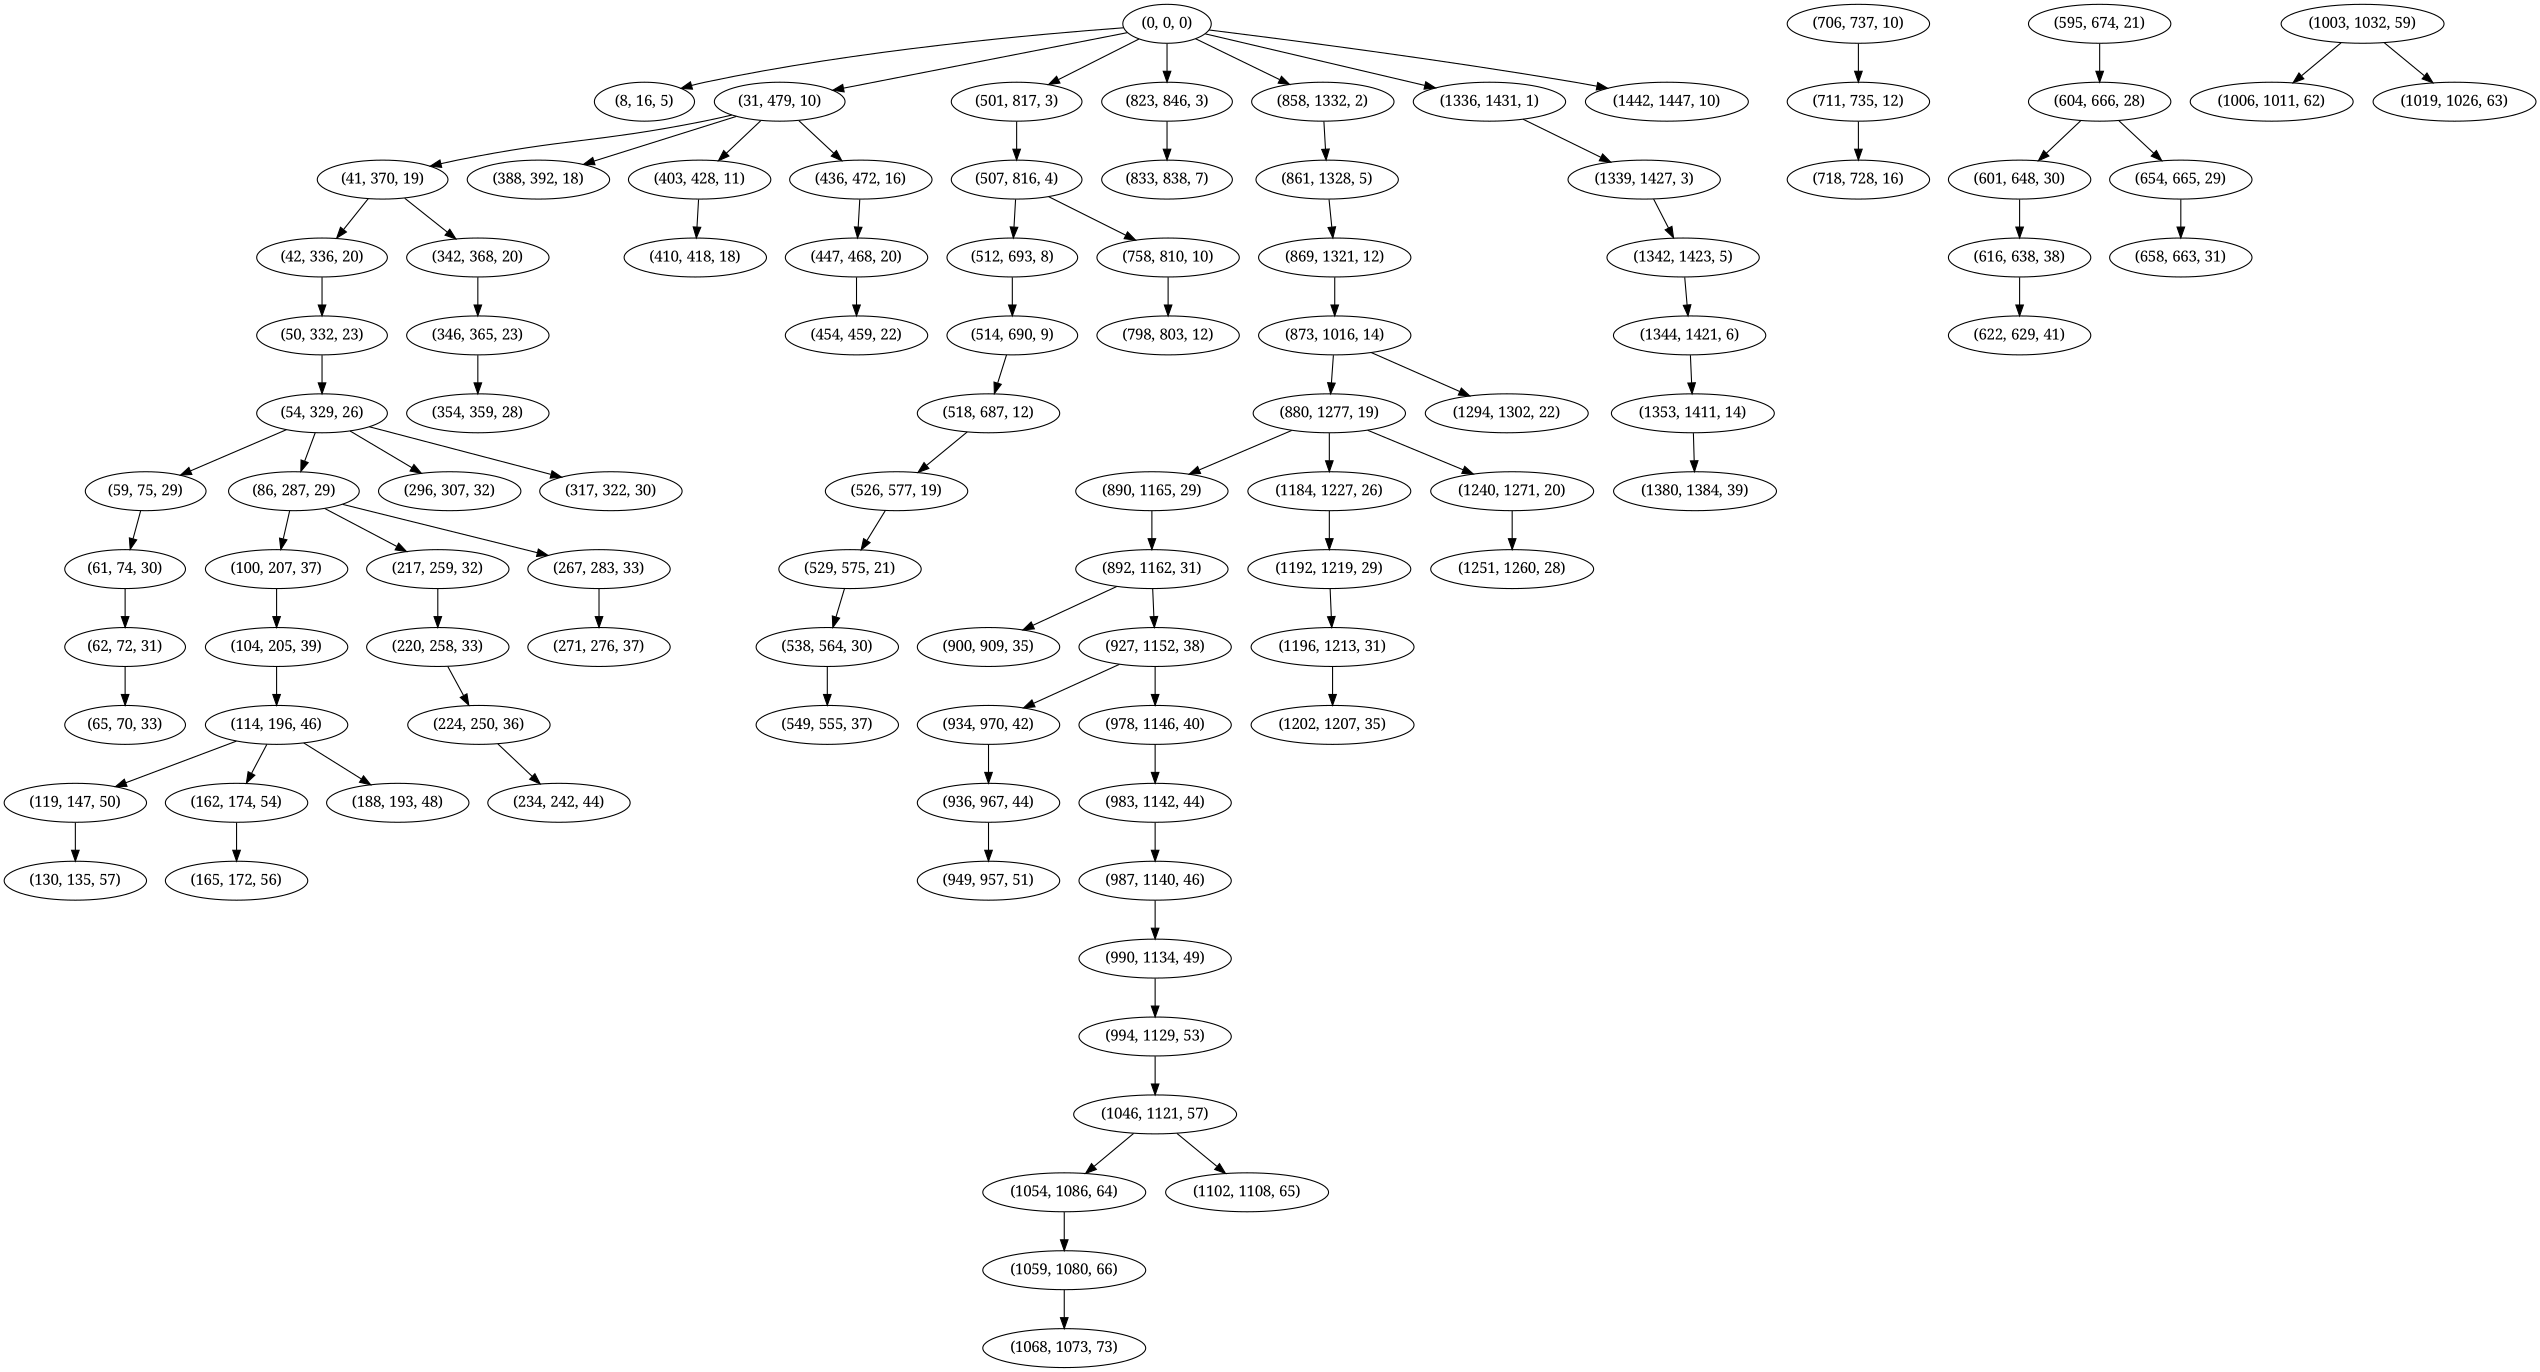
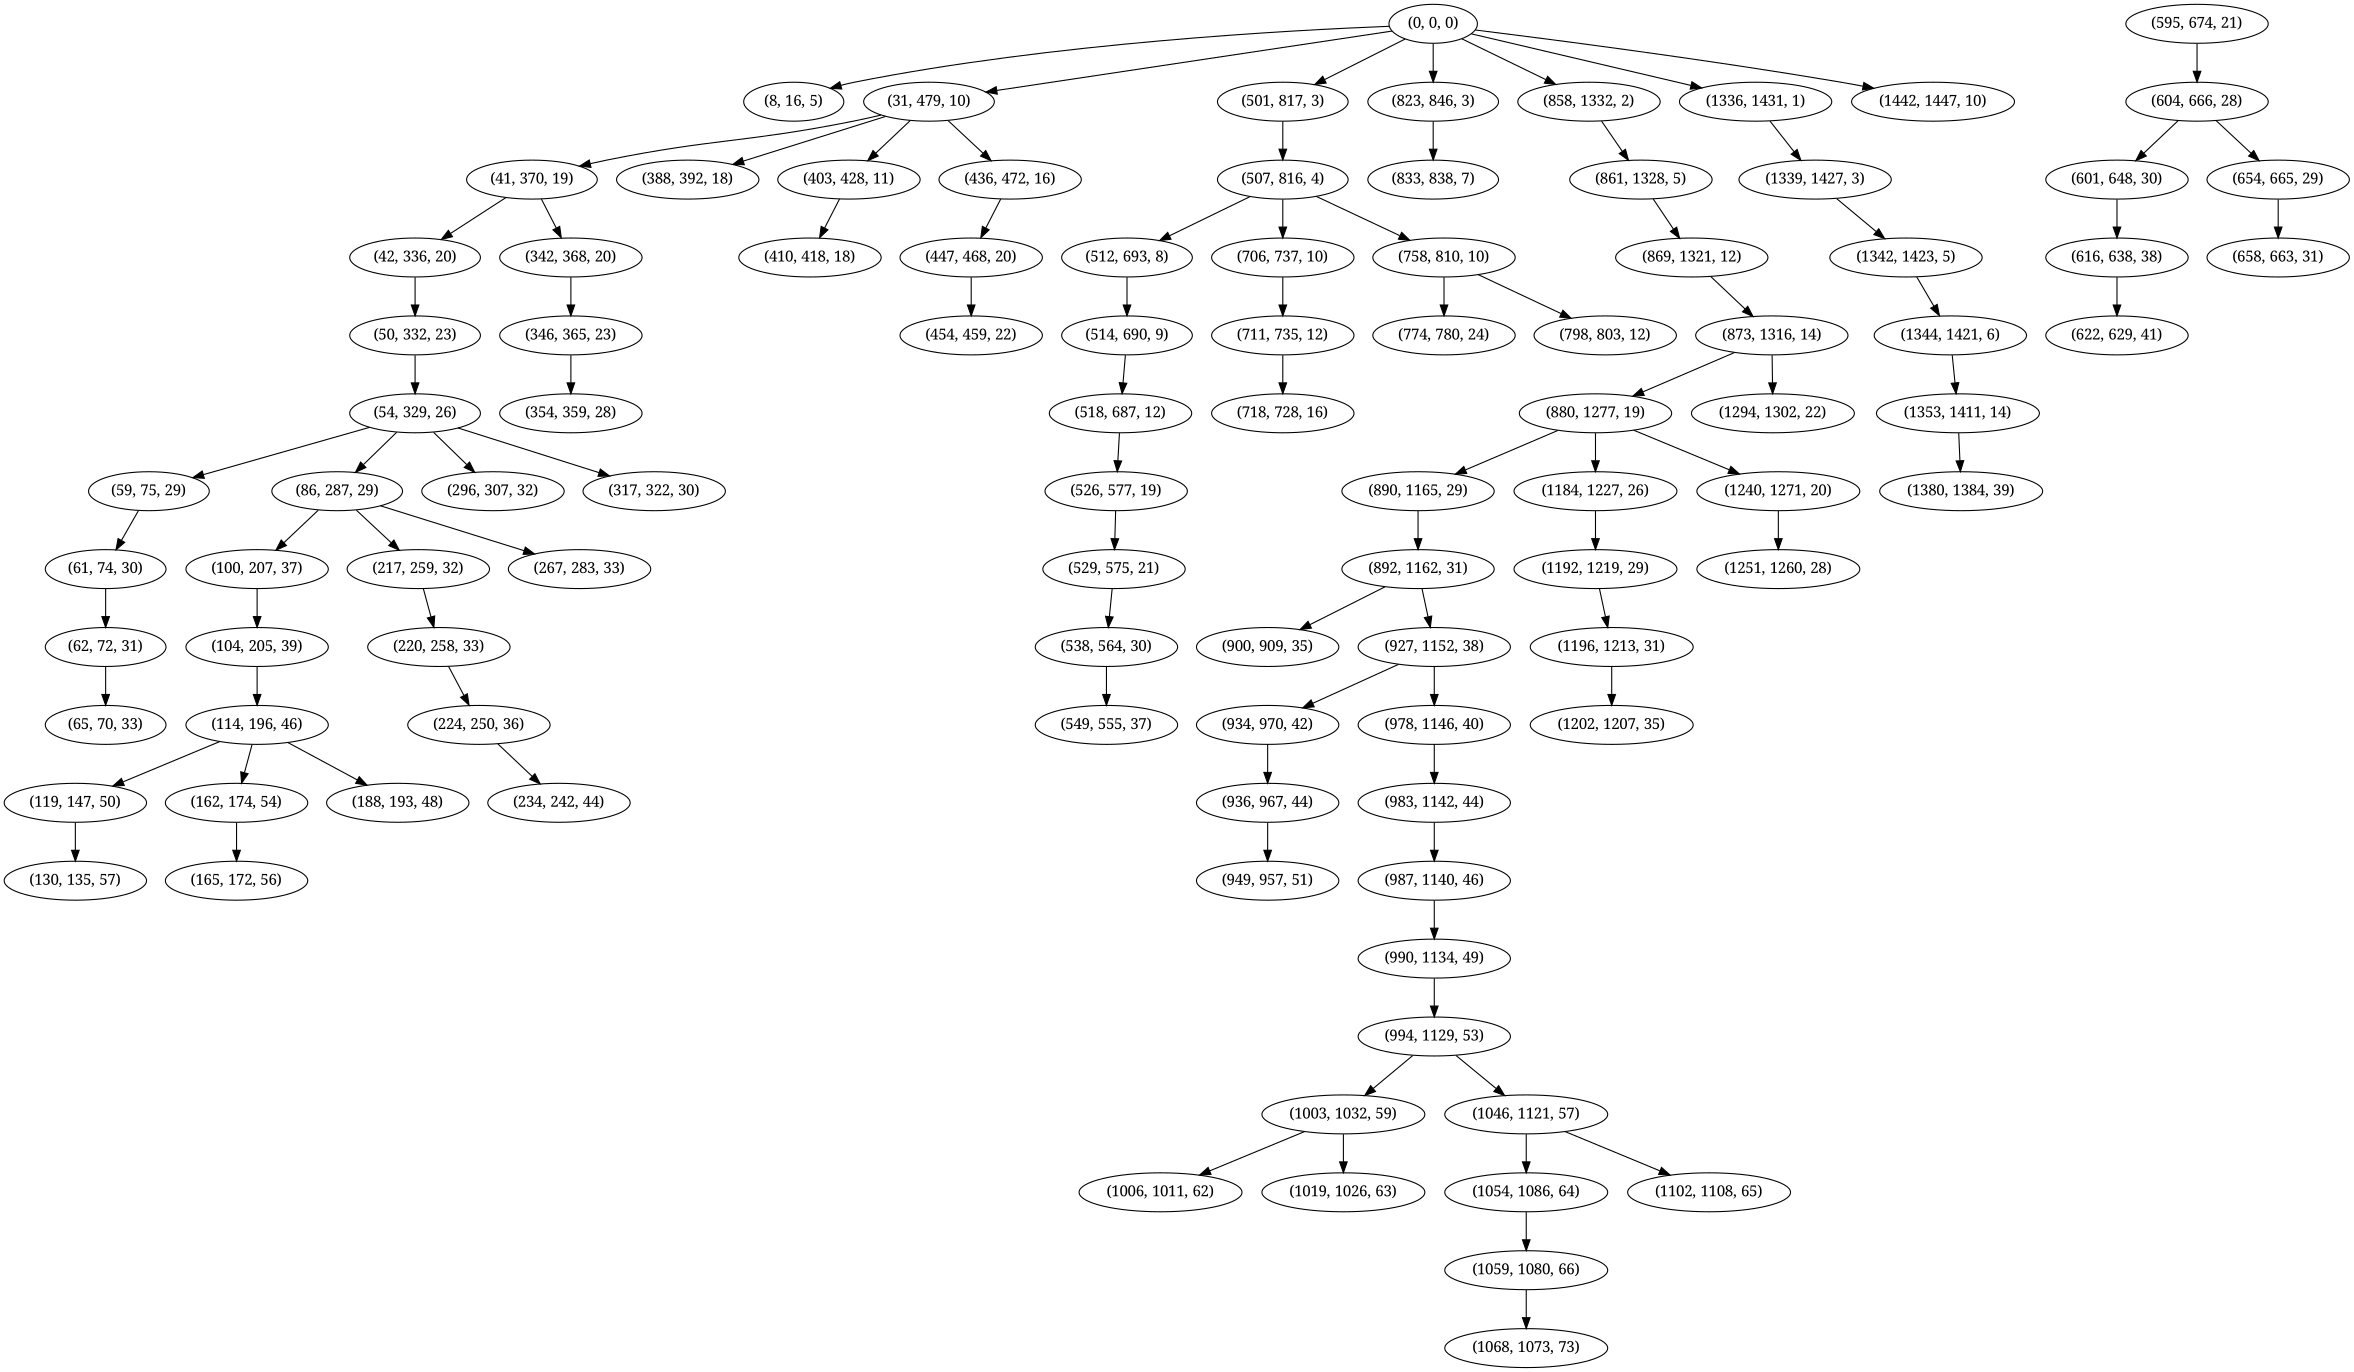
none -> (1283, 213)
(1335, 335) -> (1772, 335)
none -> (1444, 335)
(599, 647) -> none
none -> (1393, 1072)
